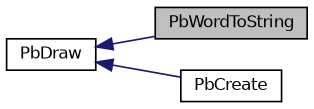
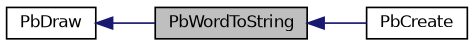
(146, 71) -> (346, 23)
